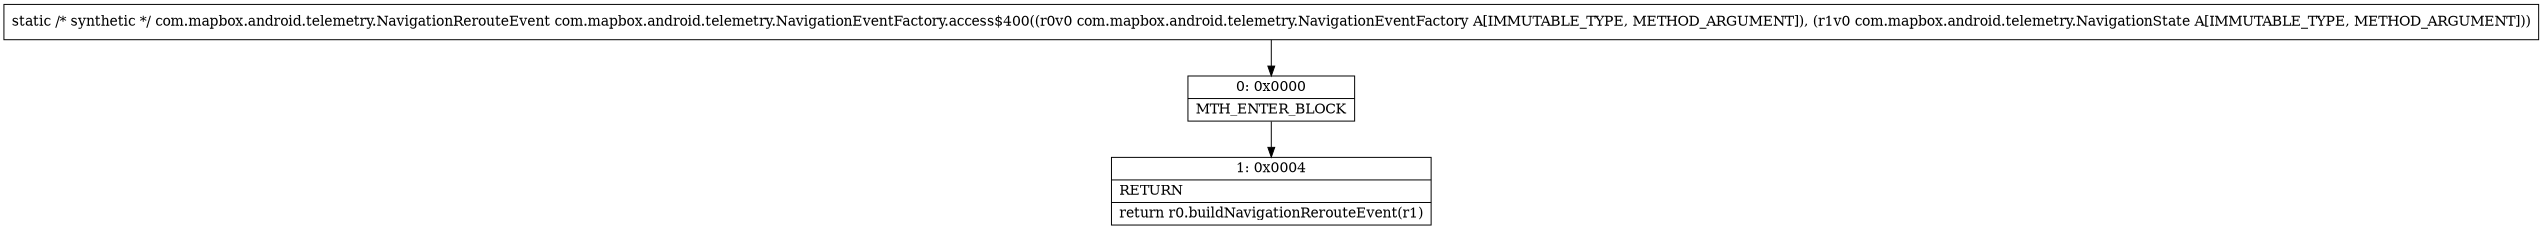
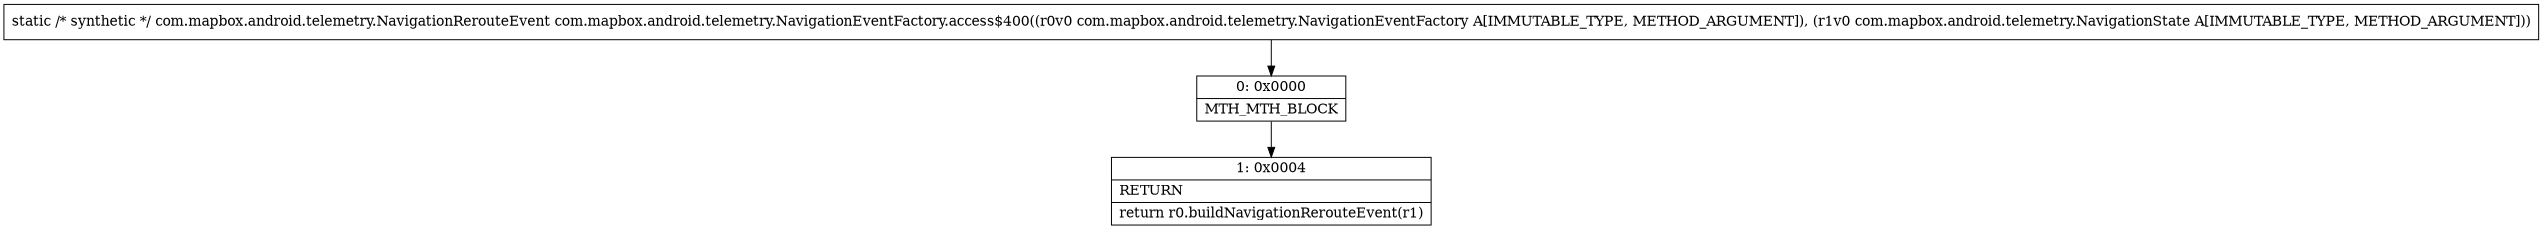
(1271, 109) -> (1271, 109)
